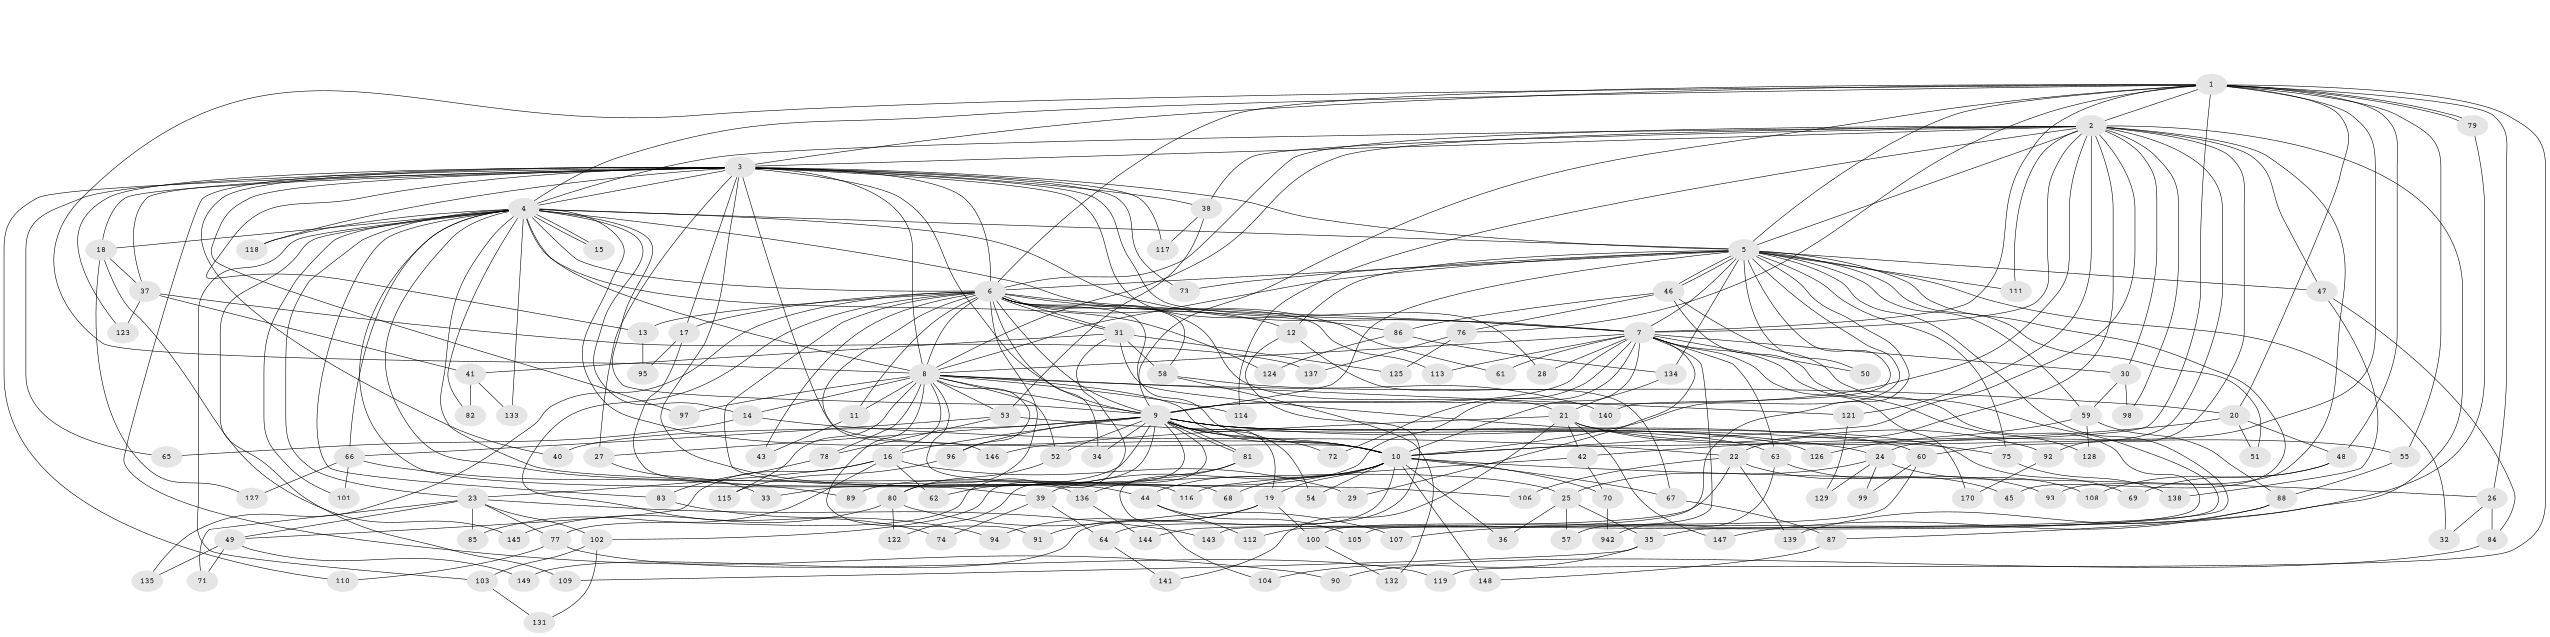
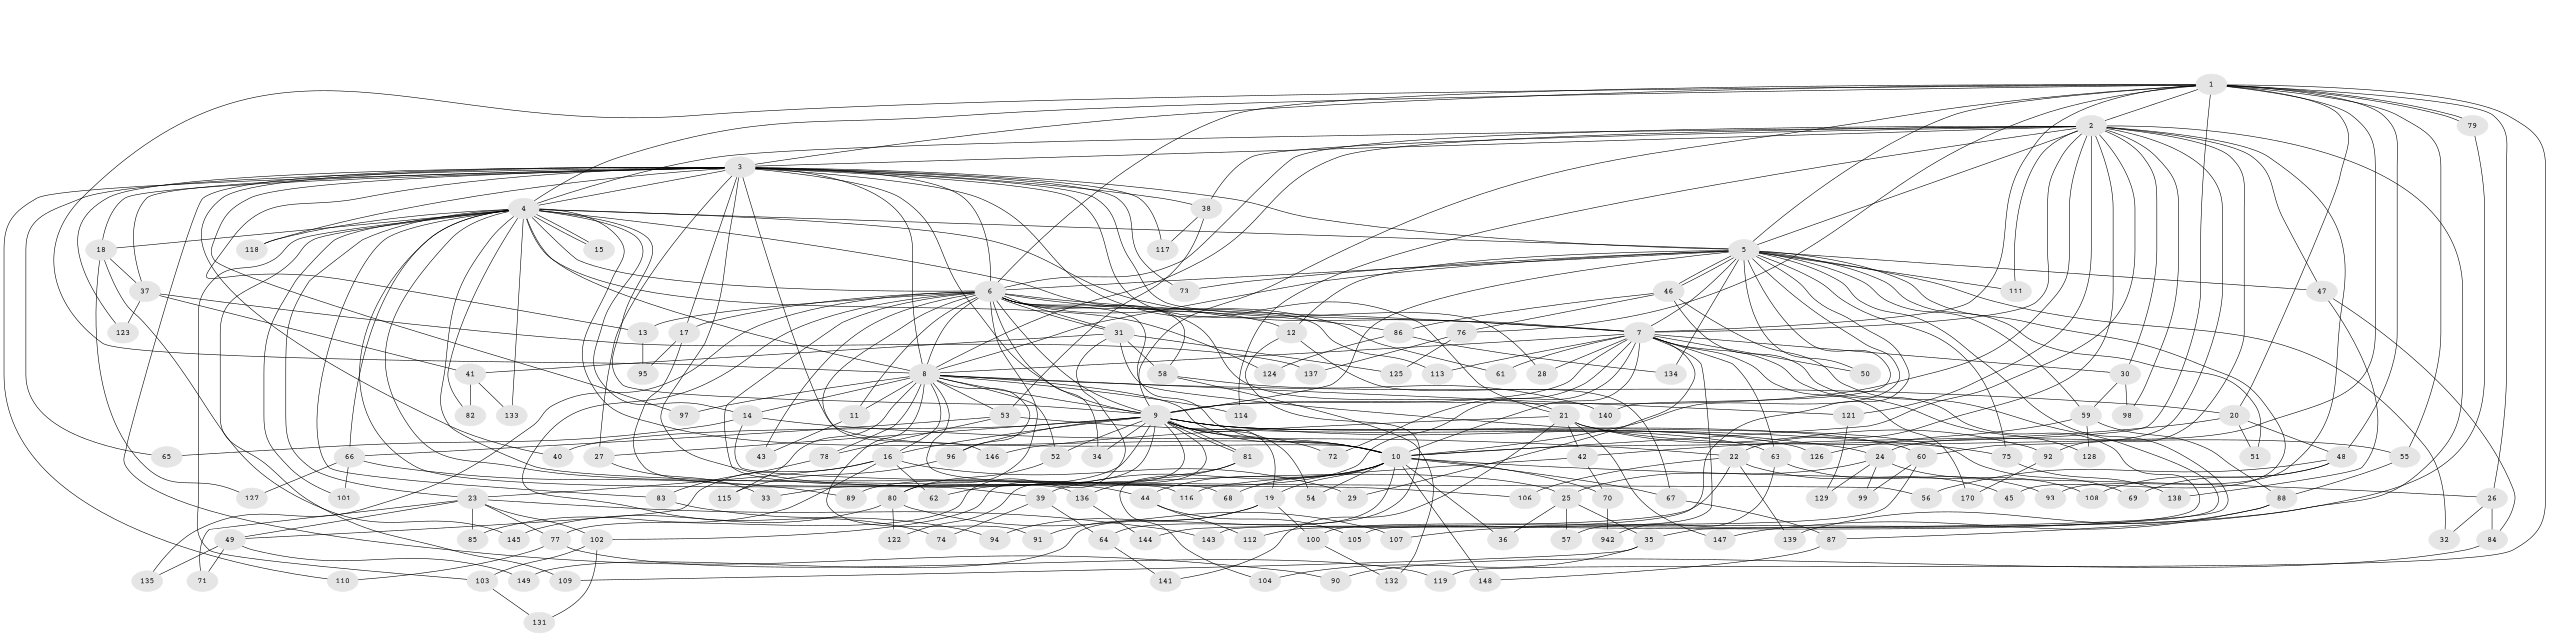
(1621, 393) -> (1089, 289)
none -> (1926, 498)
